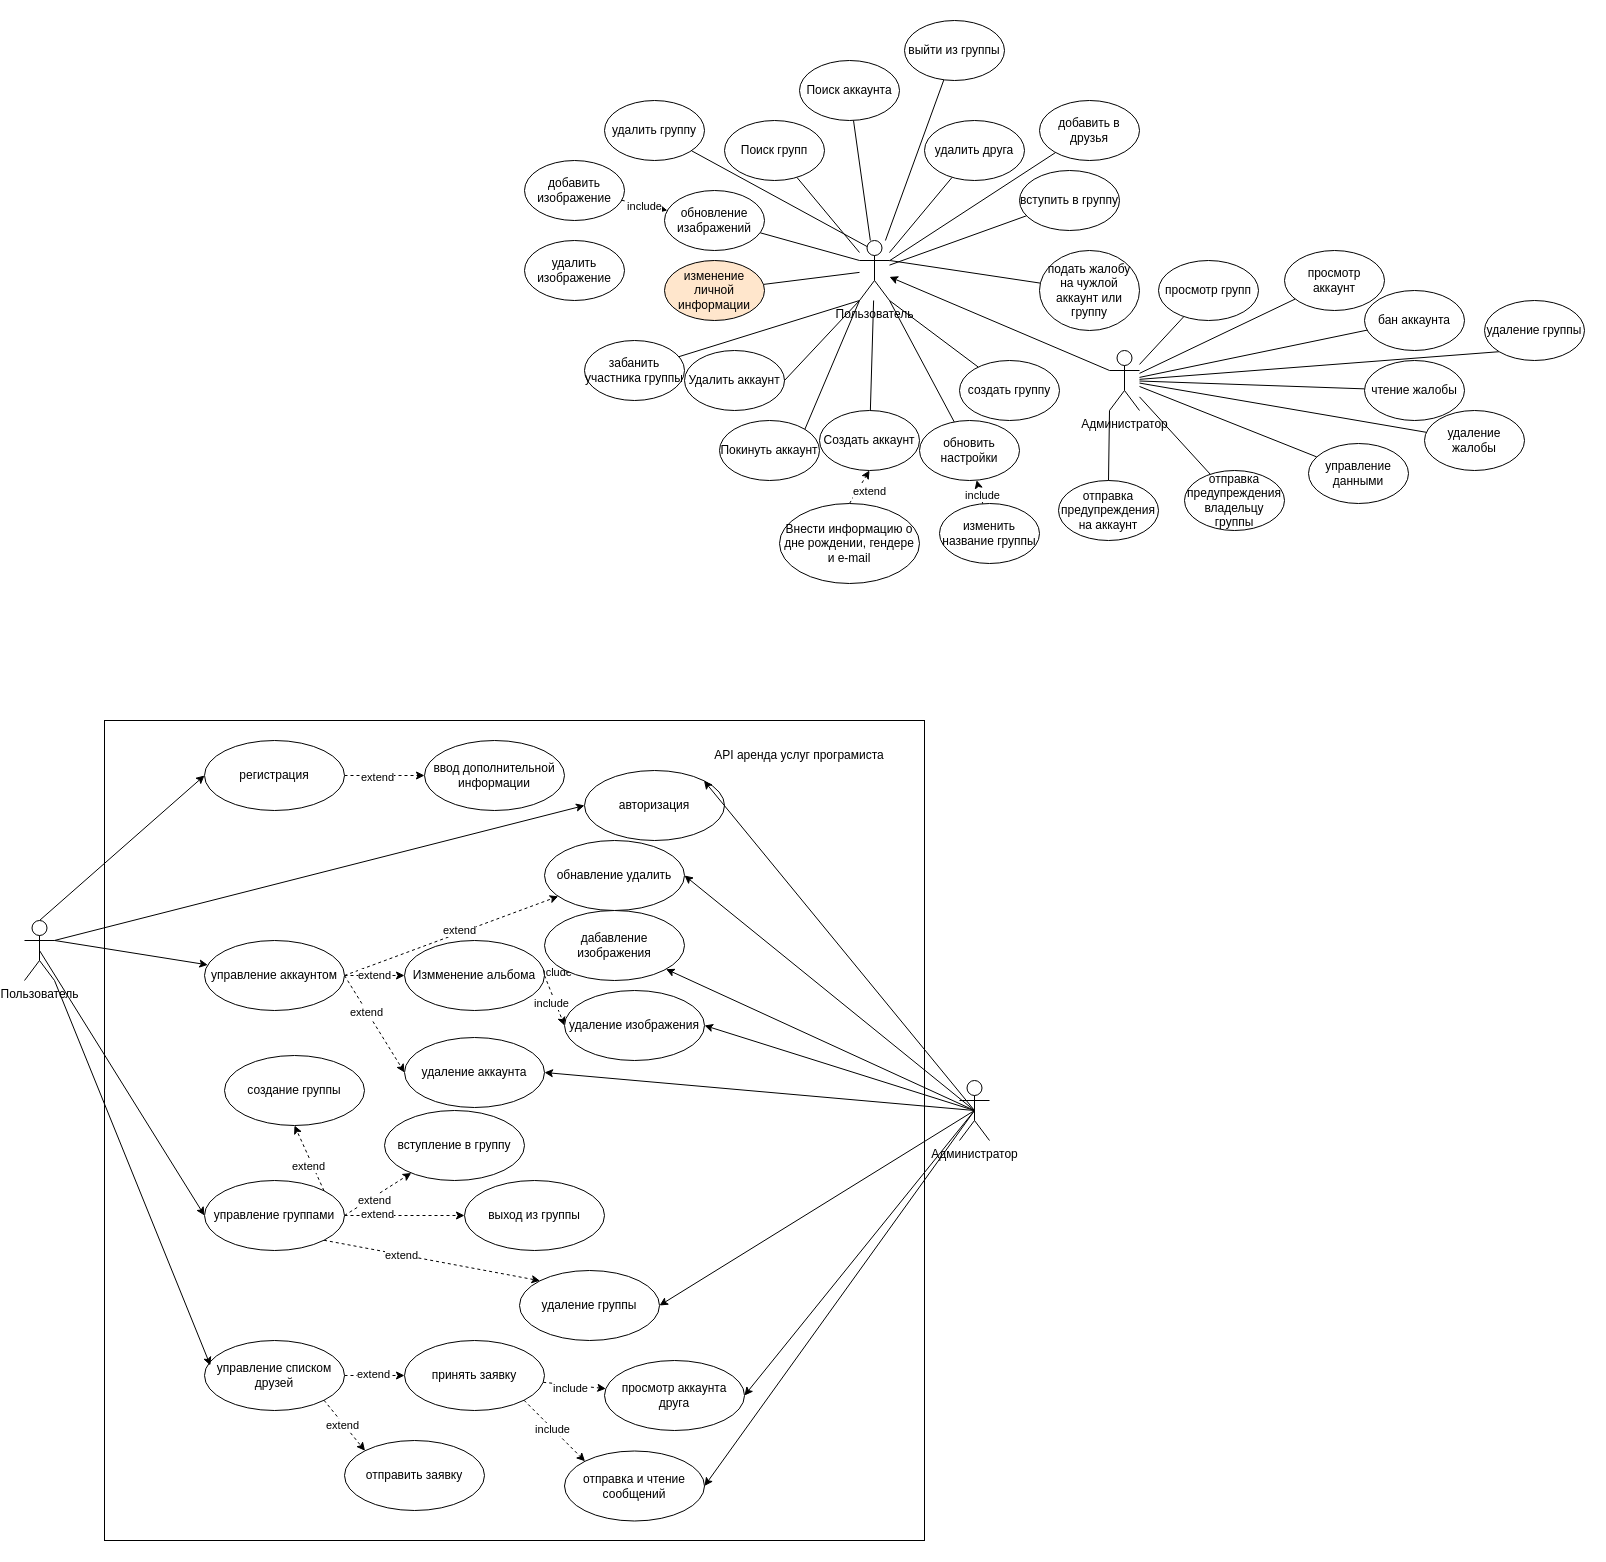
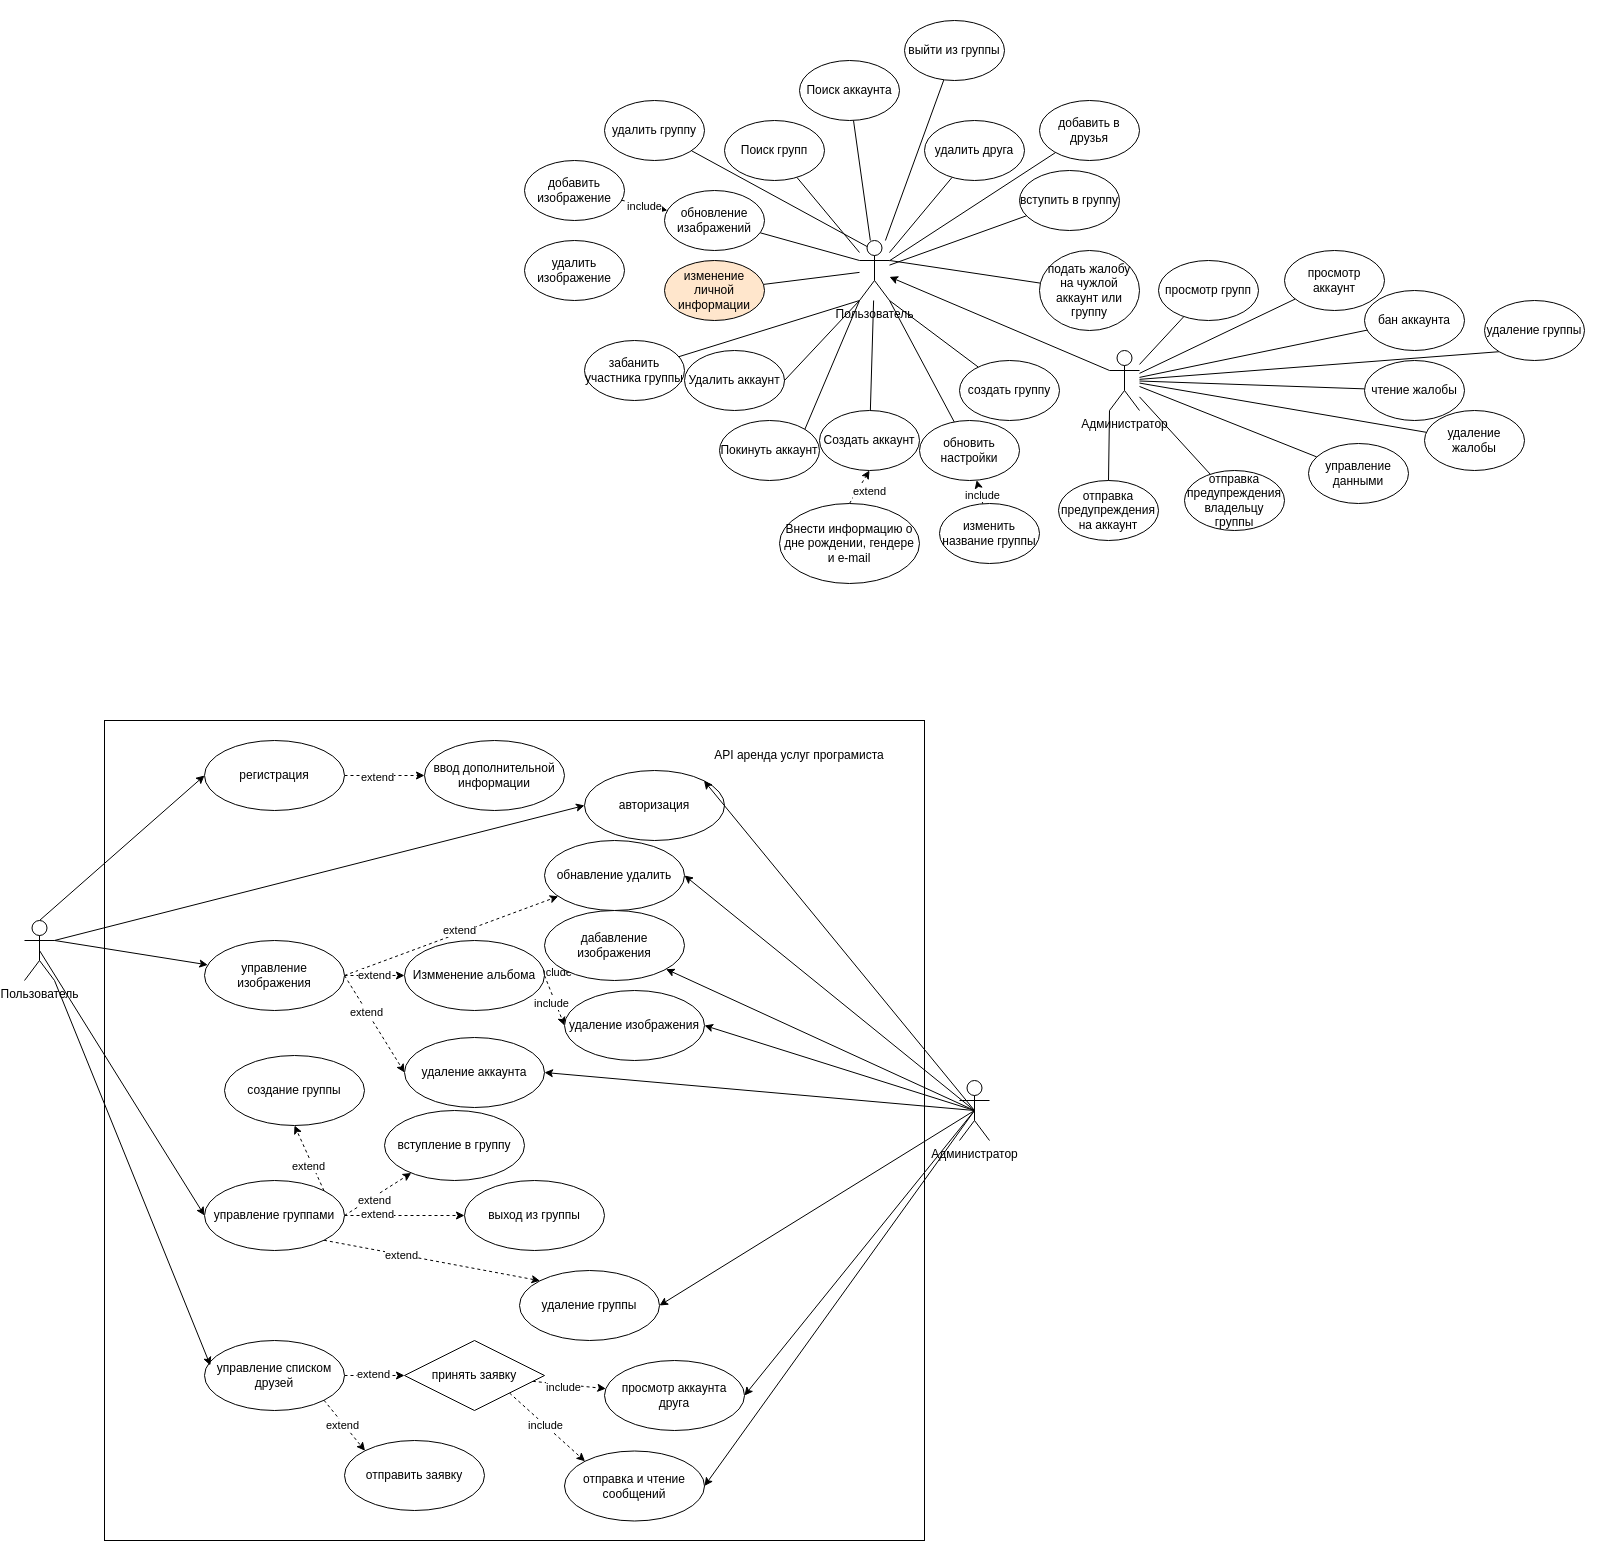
(275, 976) -> (275, 976)
(475, 1376) -> (475, 1376)
